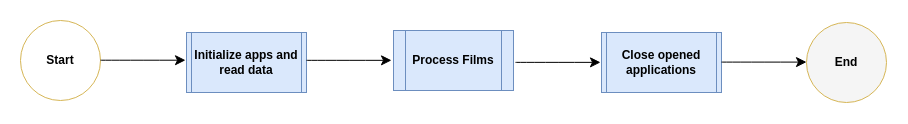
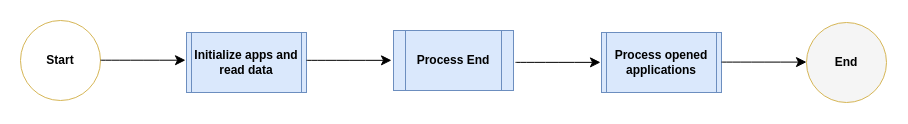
(454, 61) -> (454, 61)
(662, 63) -> (662, 63)
